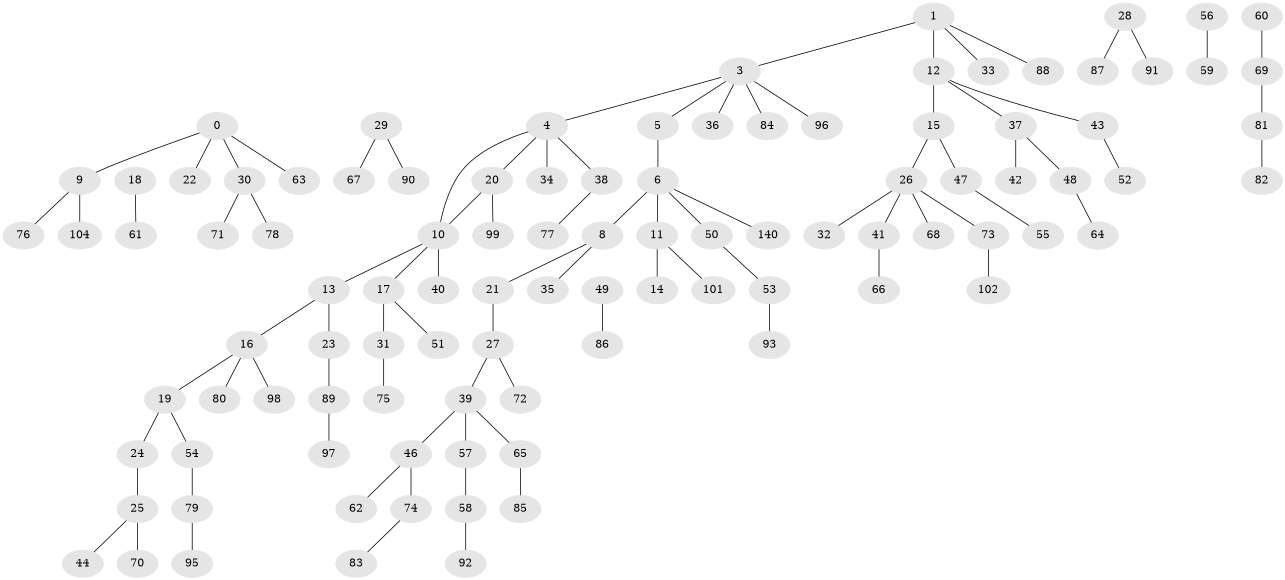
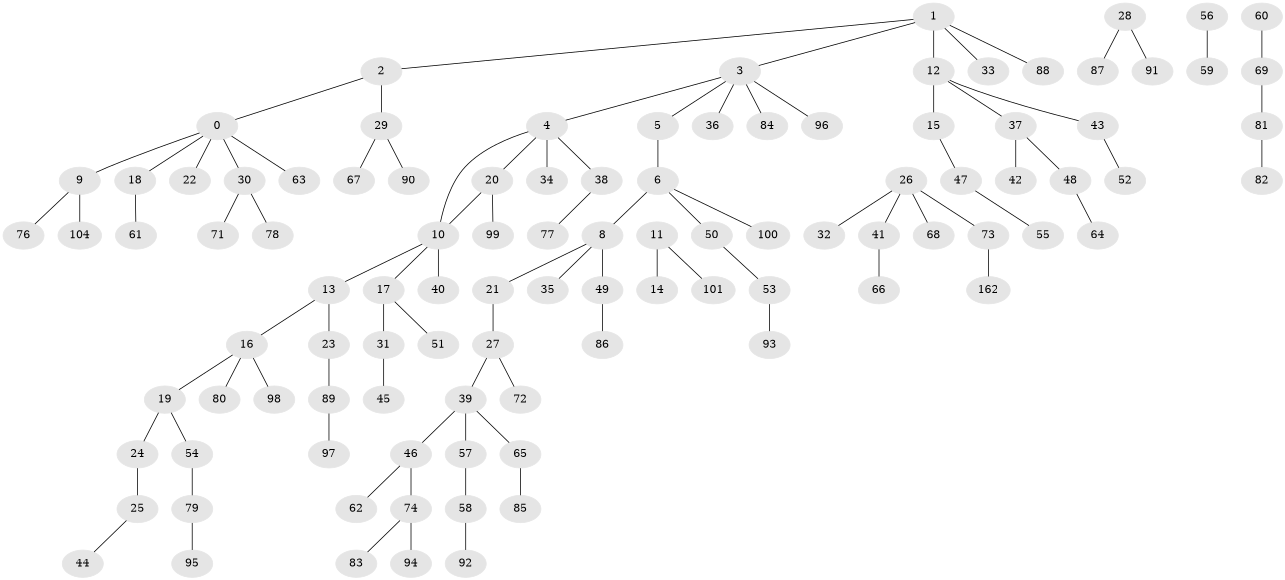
none -> (381, 71)
(920, 153) -> none
none -> (176, 154)
(658, 208) -> none
(768, 236) -> (768, 236)
none -> (602, 263)
(988, 290) -> (988, 290)
(384, 400) -> (384, 400)
(138, 564) -> none
none -> (411, 564)
